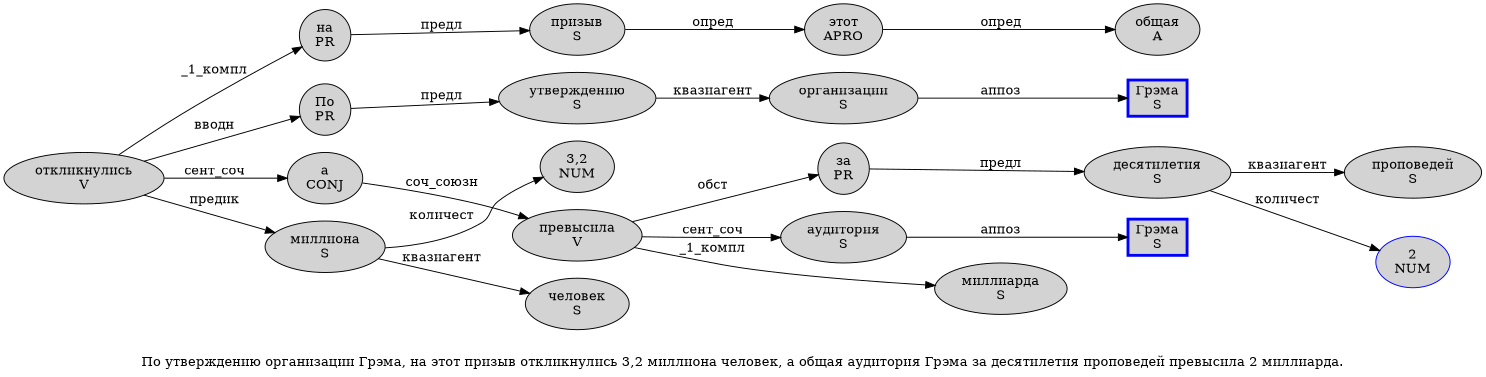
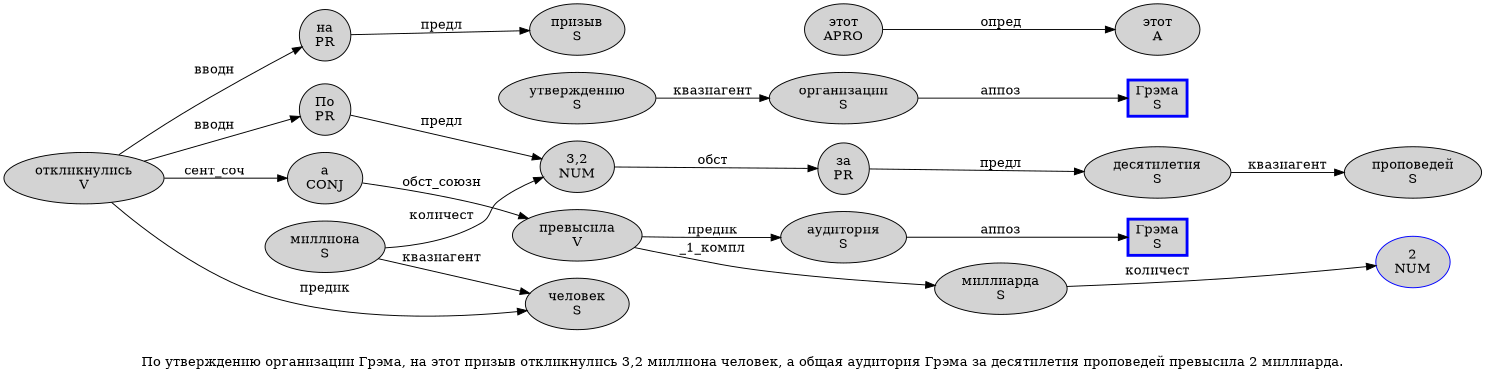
(710, 30) -> none
(1158, 30) -> (1158, 30)
(215, 70) -> (215, 70)
(420, 105) -> (441, 136)
(442, 182) -> (442, 182)
(721, 199) -> (711, 168)
(205, 213) -> (301, 304)
(1290, 219) -> (1217, 279)
(713, 230) -> (713, 230)
